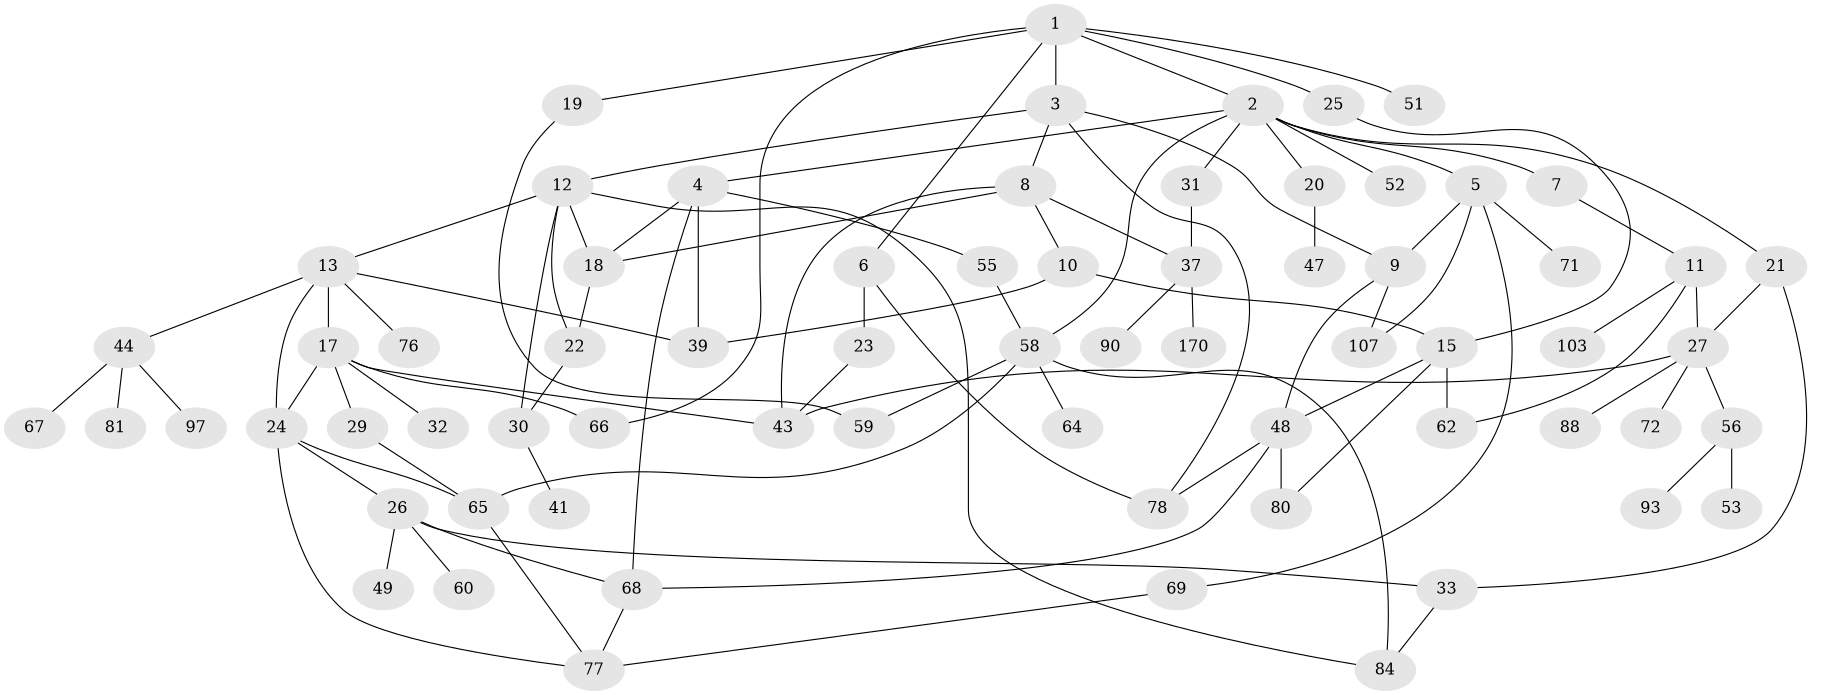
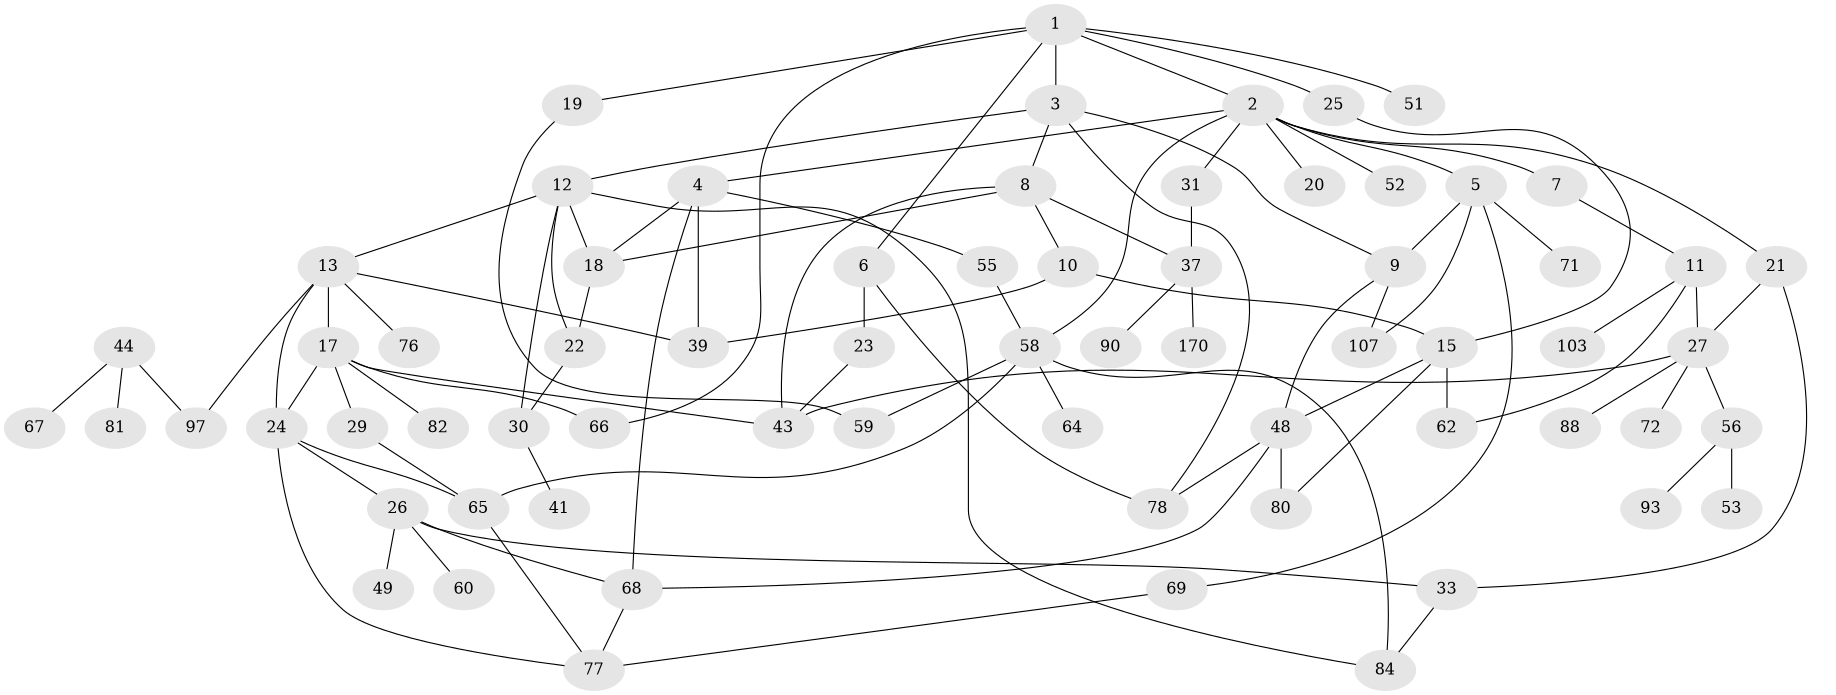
(1315, 267) -> none
(226, 307) -> (259, 346)
(438, 428) -> (438, 428)
